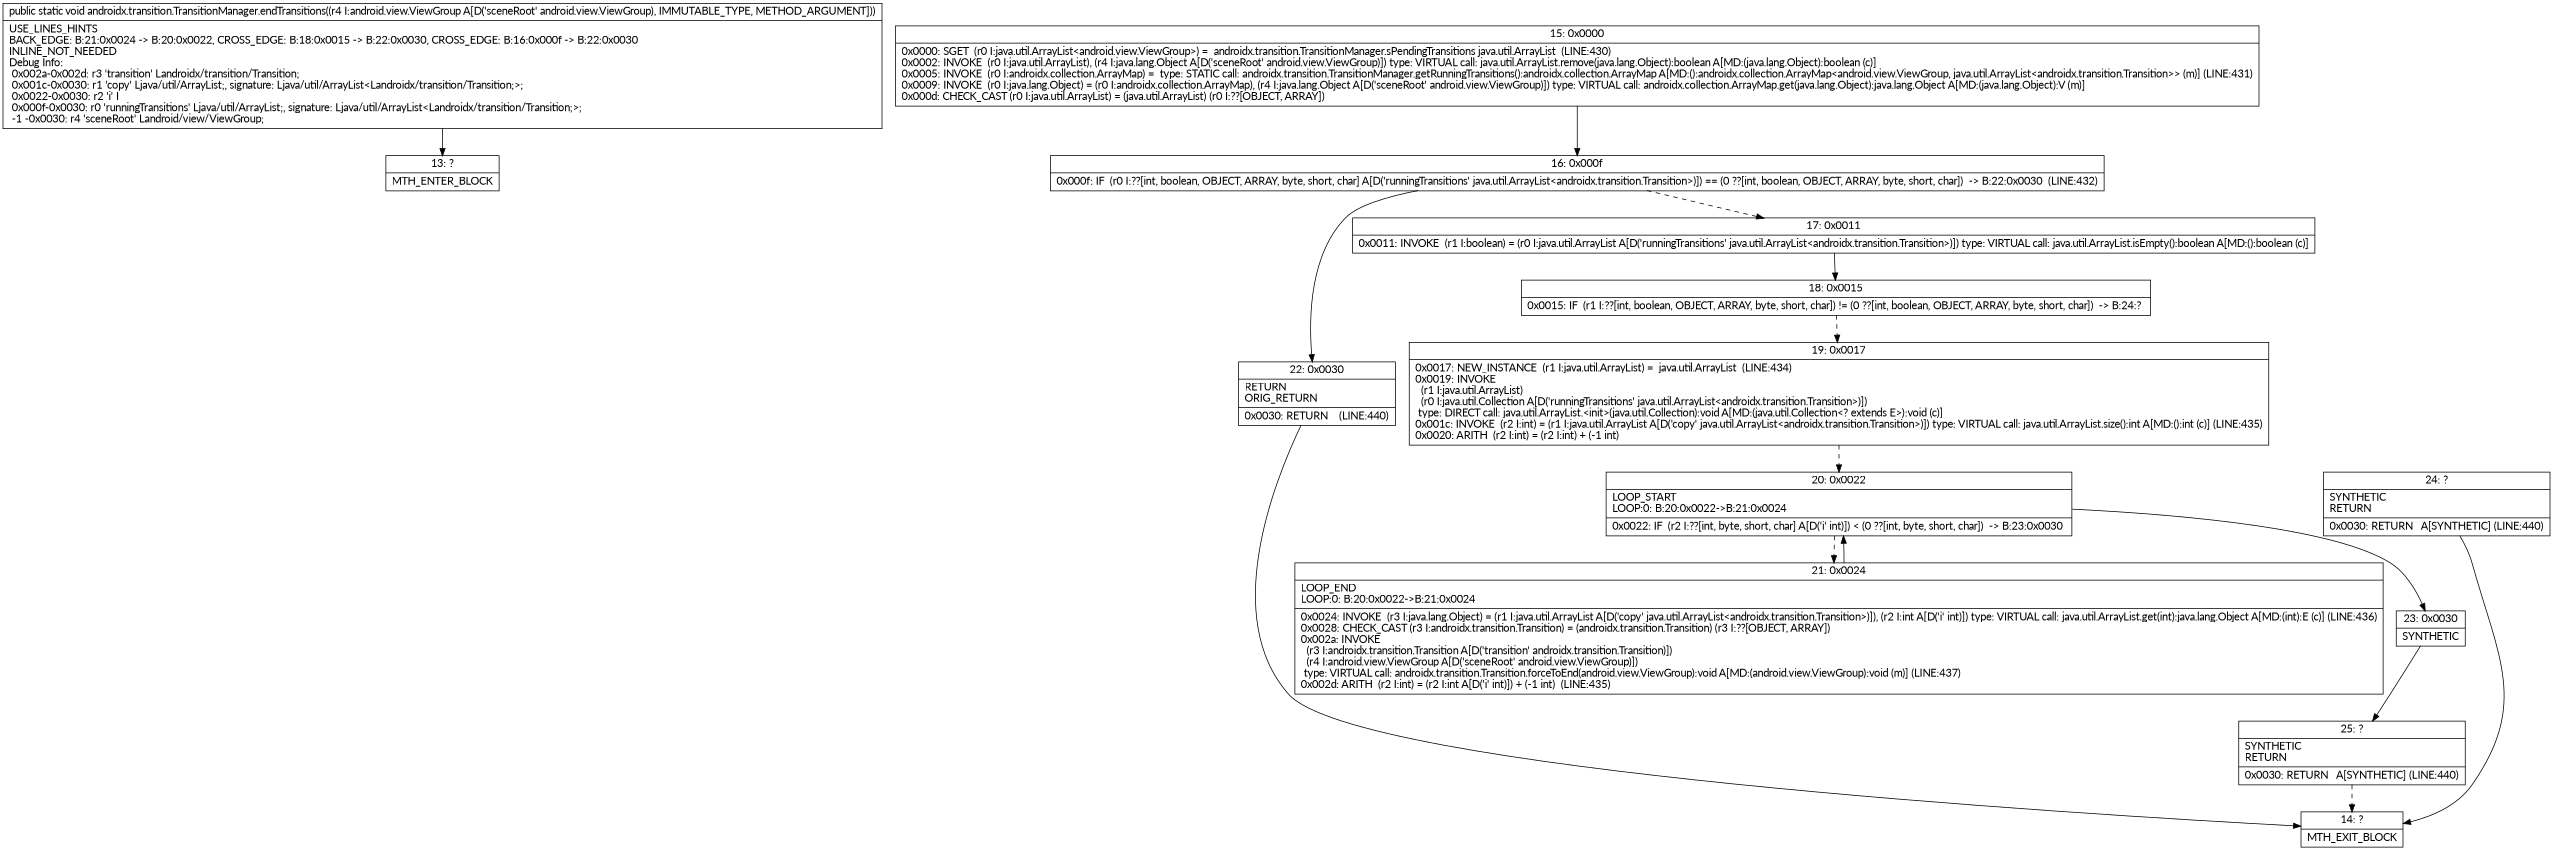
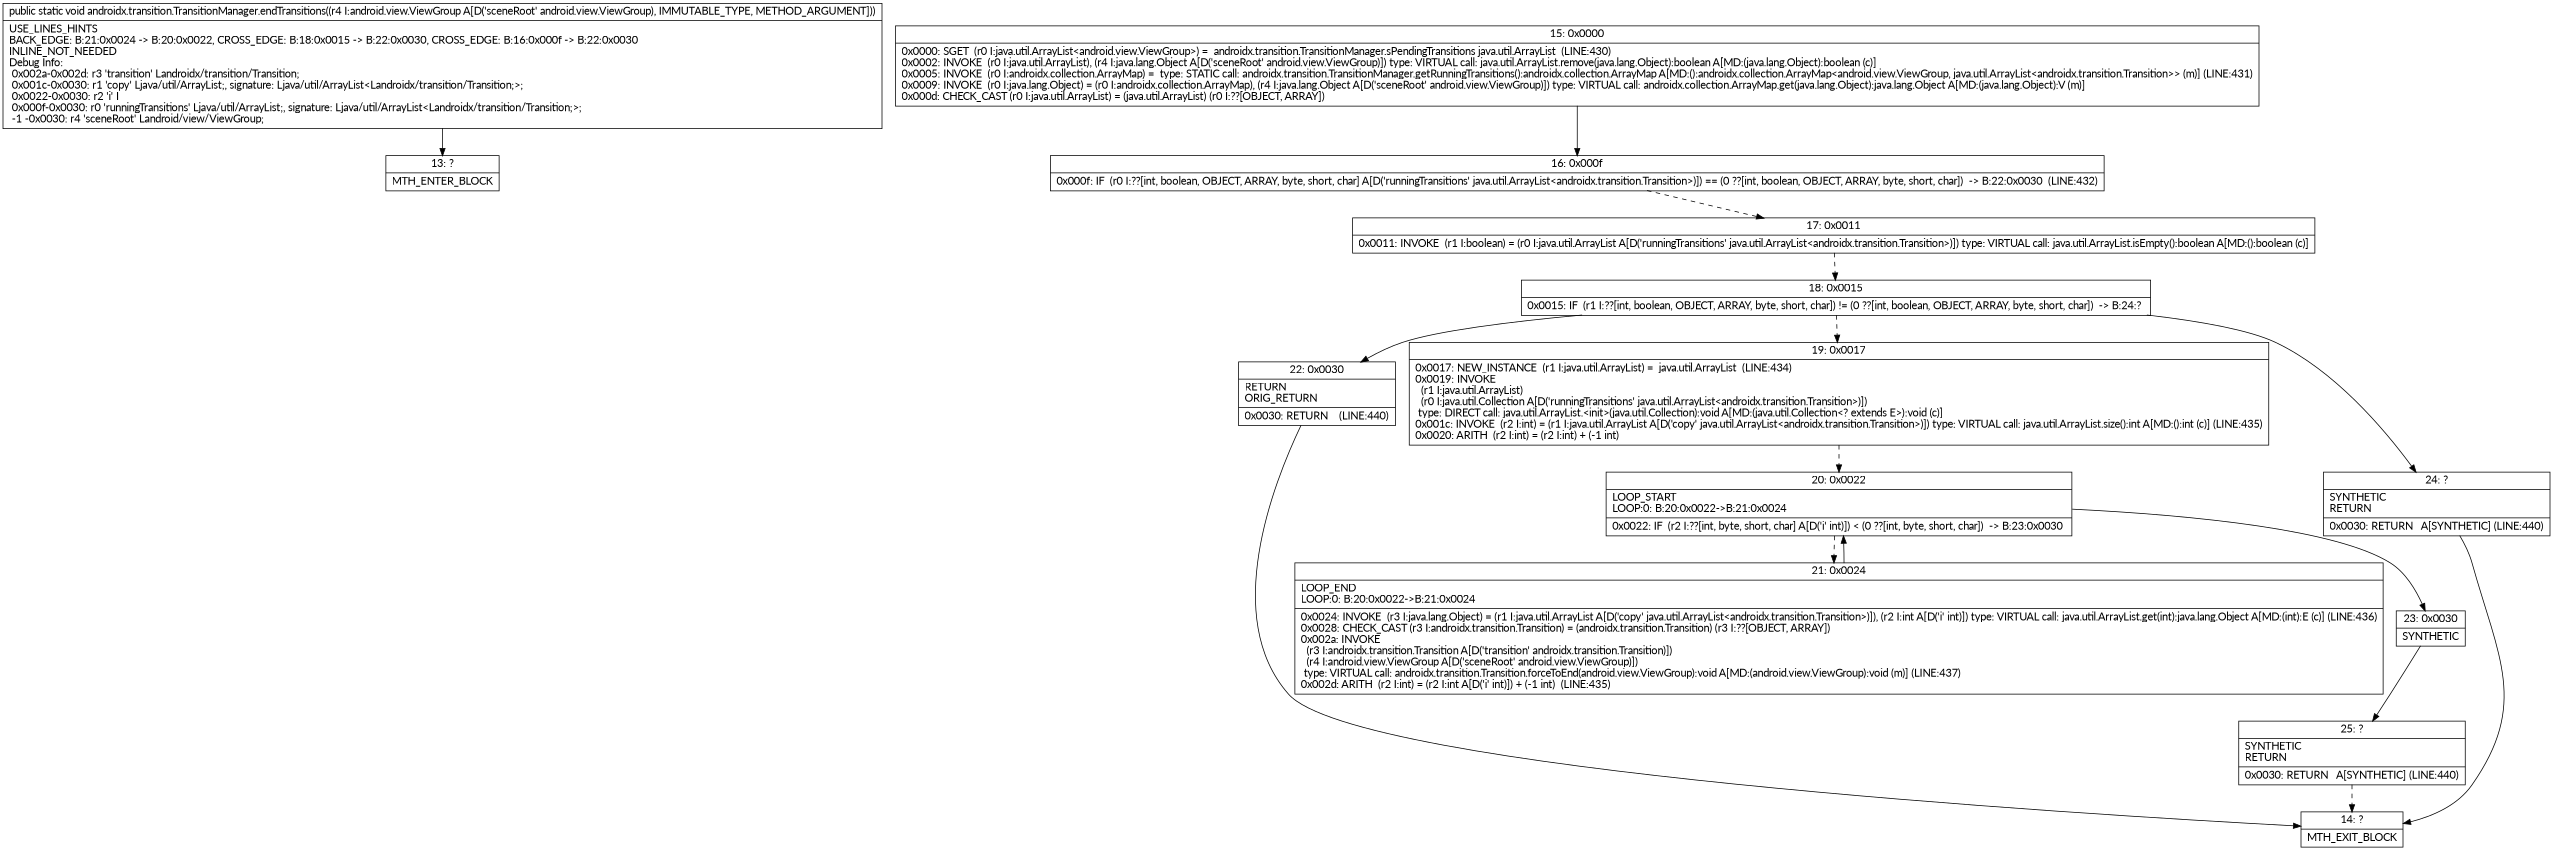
(1327, 245) -> (1473, 328)
(1835, 263) -> (1835, 263)
none -> (2299, 355)
